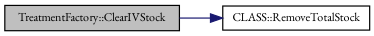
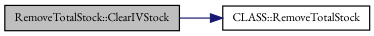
(92, 18) -> (92, 18)
